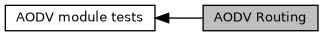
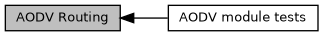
(186, 18) -> (151, 18)
